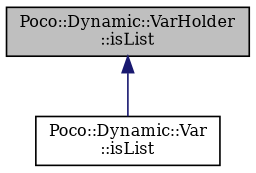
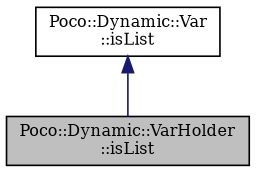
(128, 95) -> (128, 95)
